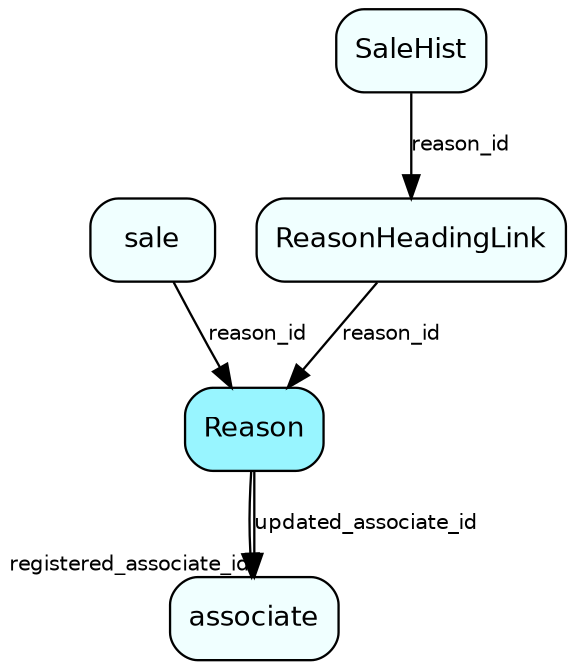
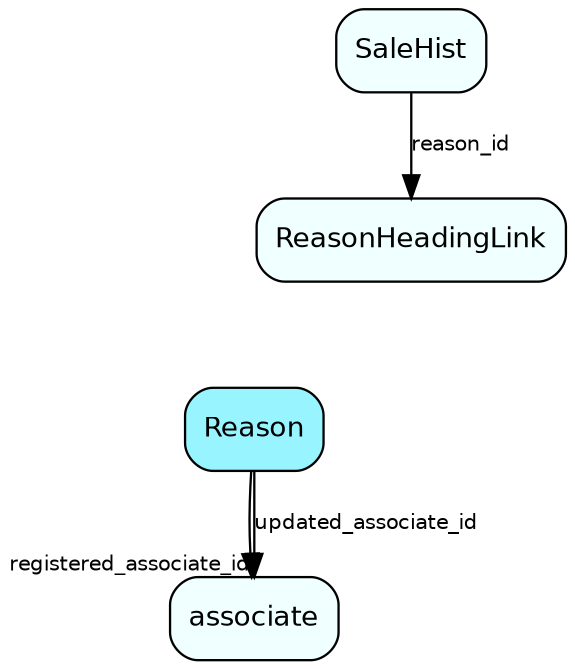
(153, 240) -> none
(340, 326) -> none
